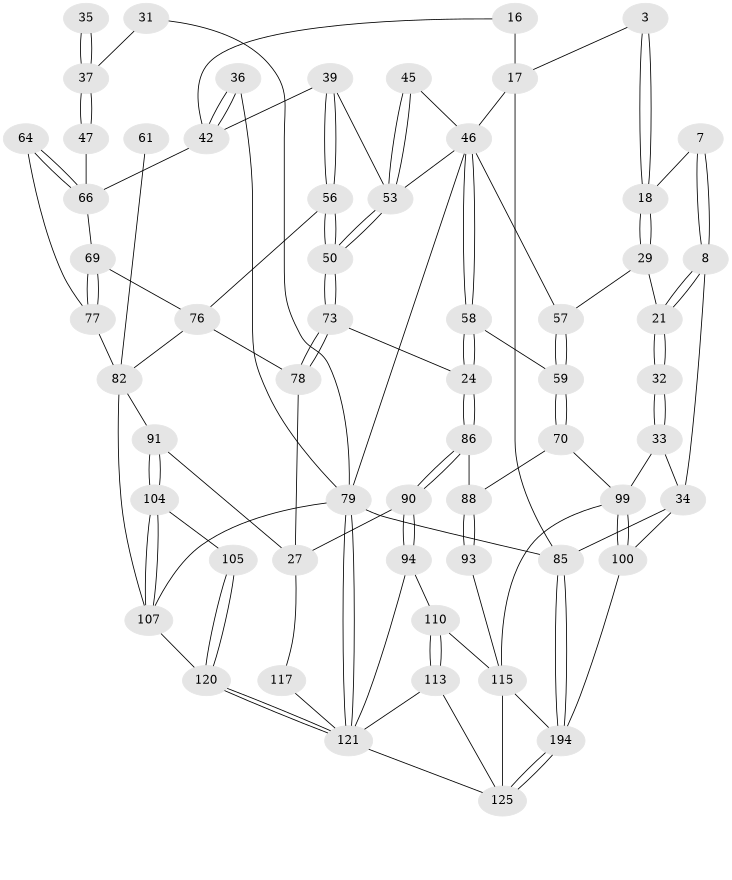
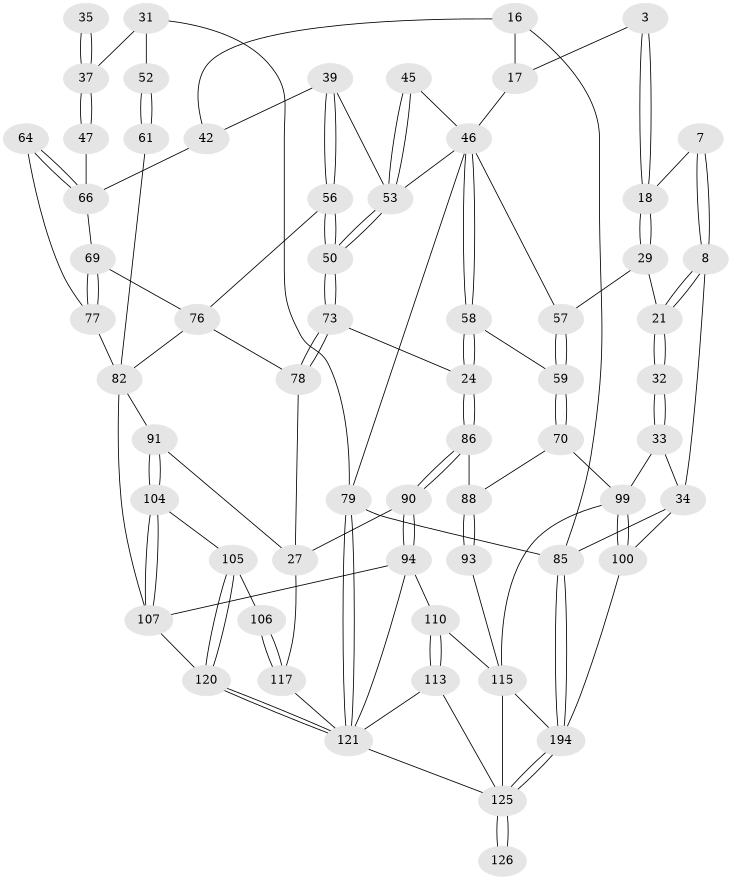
none -> (146, 79)
(238, 79) -> none
(515, 324) -> (601, 277)
(226, 531) -> (279, 590)
none -> (262, 620)
none -> (503, 861)
